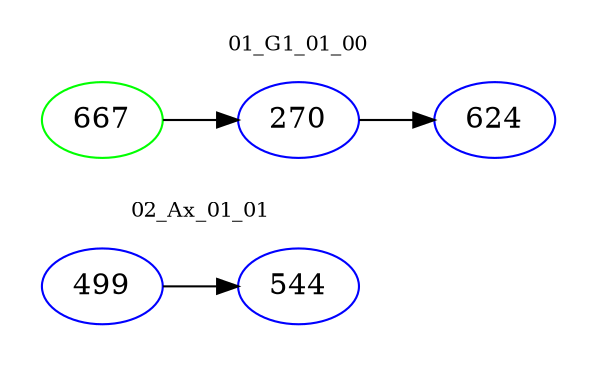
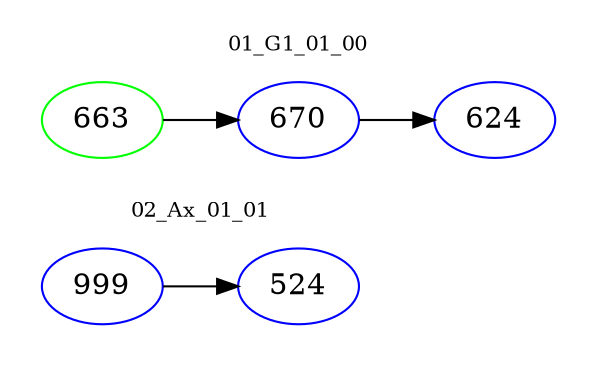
(102, 120) -> (102, 120)
(299, 120) -> (299, 120)
(102, 286) -> (102, 286)
(299, 286) -> (299, 286)
